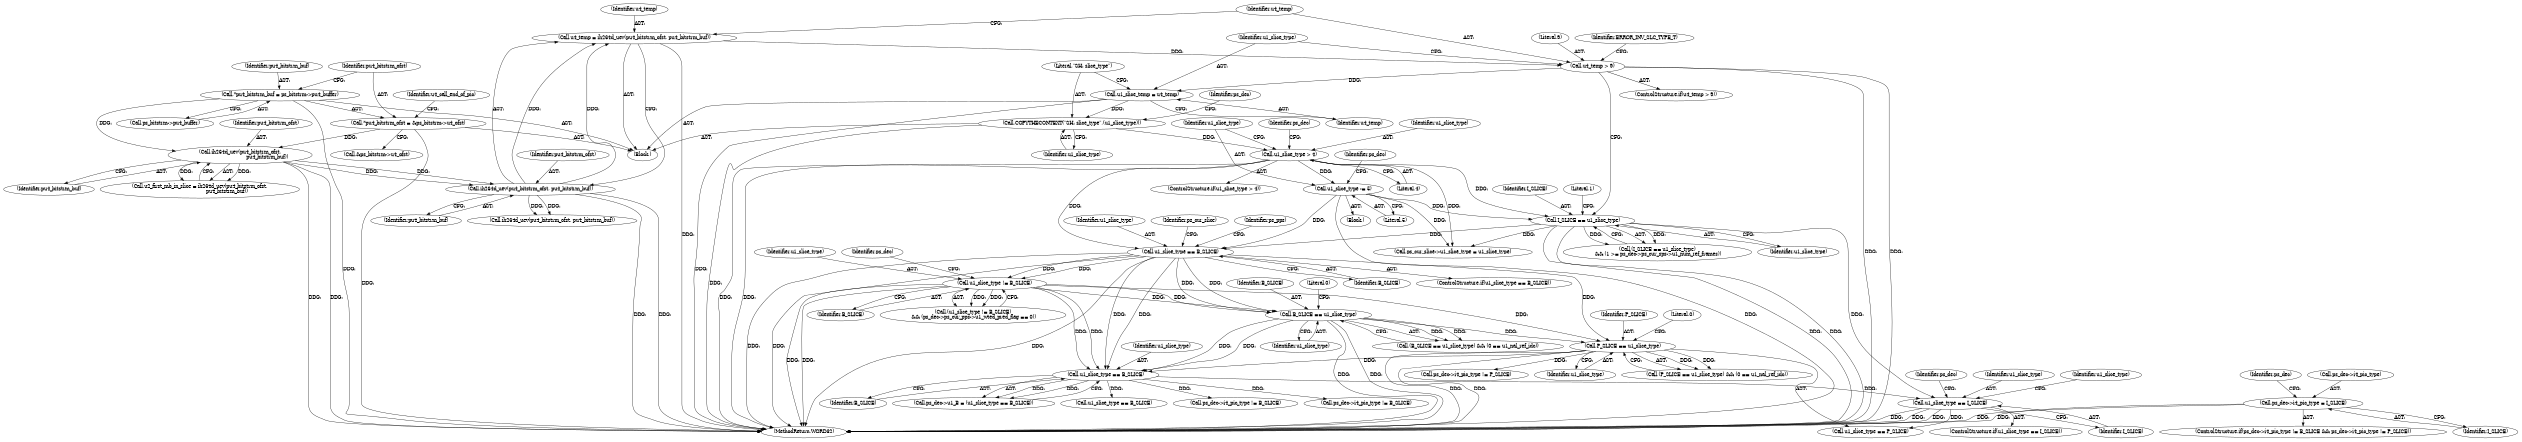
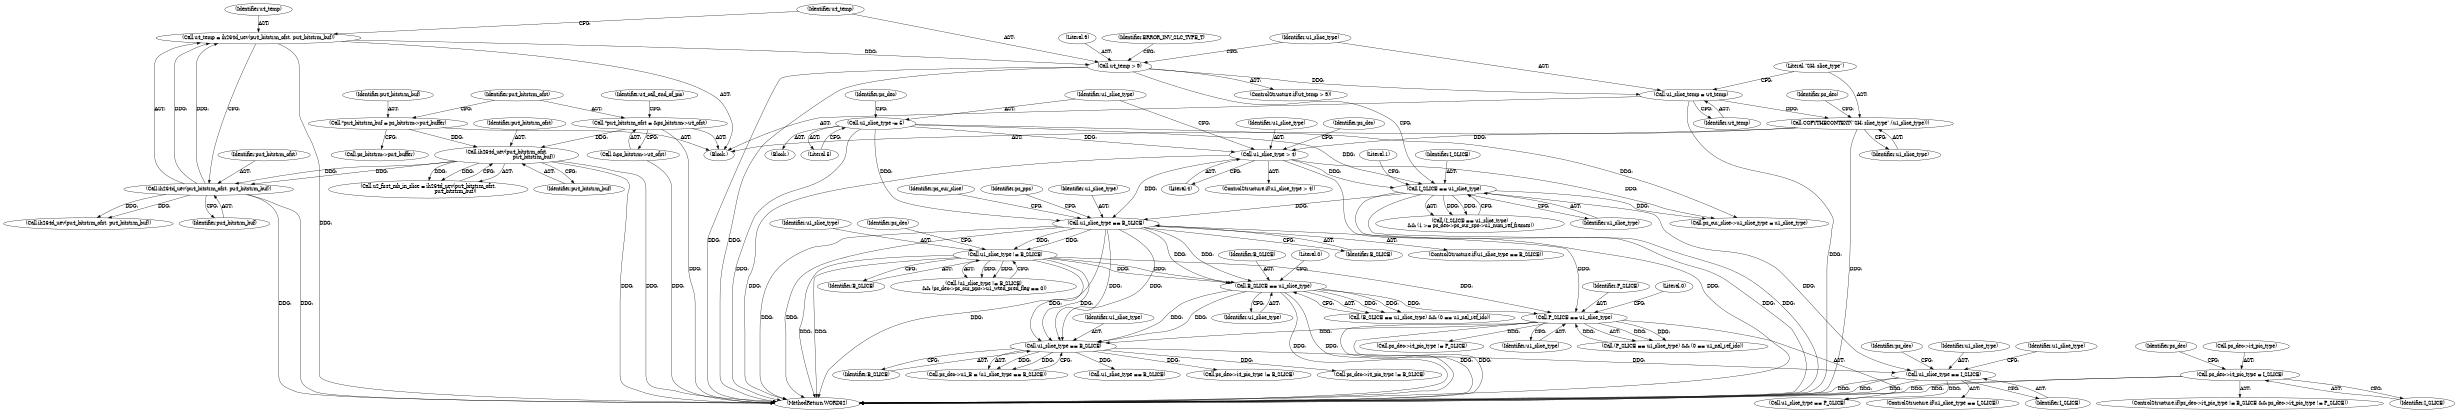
(343, 109) -> (629, 140)
(234, 114) -> none
(1315, 171) -> (1071, 139)
(1380, 207) -> (836, 138)
(1398, 207) -> (816, 138)
(1637, 361) -> (1589, 332)
(387, 418) -> (672, 316)
